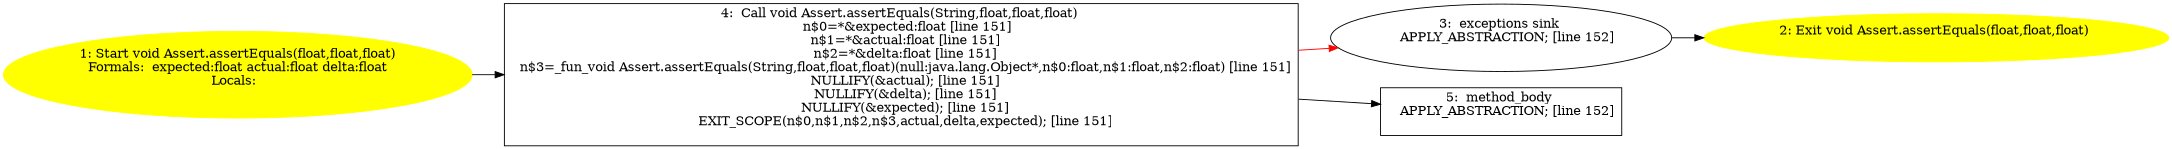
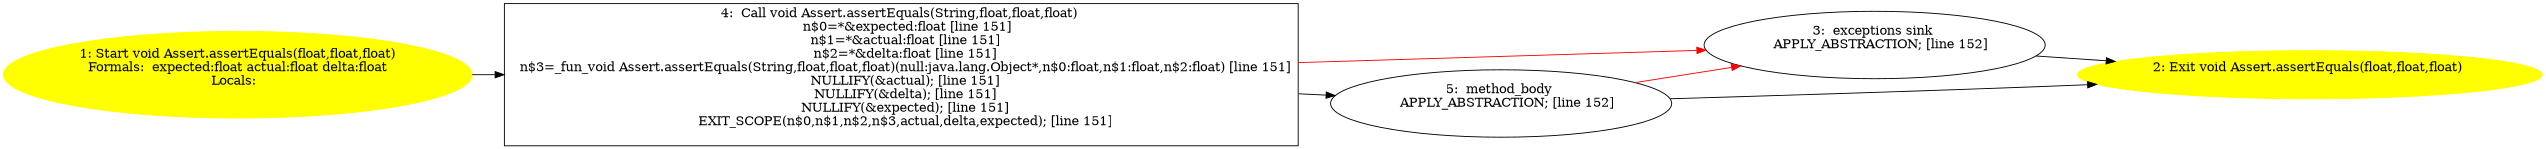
none -> (1683, 75)
none -> (1879, 92)
(1501, 112) -> (1501, 103)
